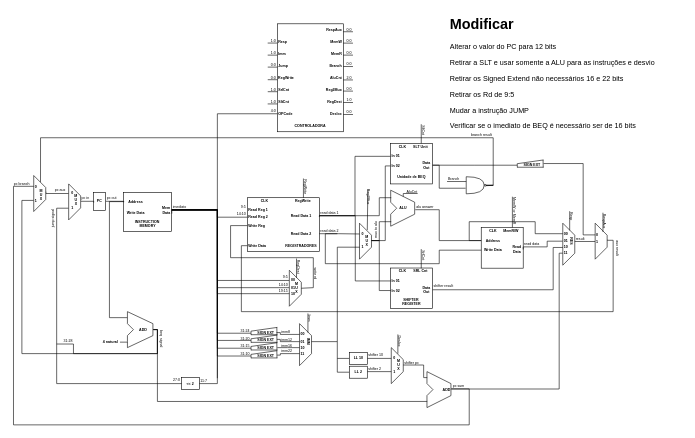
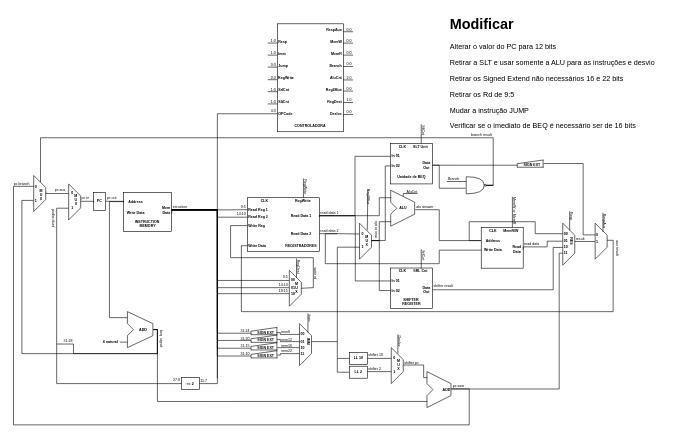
(180, 207) -> (182, 207)
none -> (233, 210)
